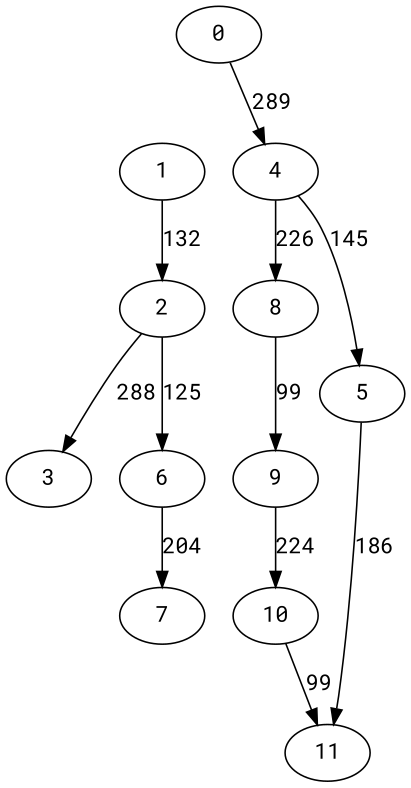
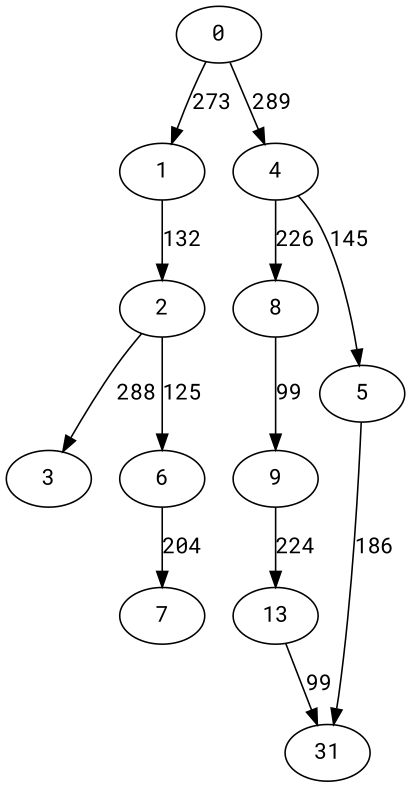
none -> (191, 95)
(276, 616) -> (276, 616)
(328, 753) -> (328, 753)
